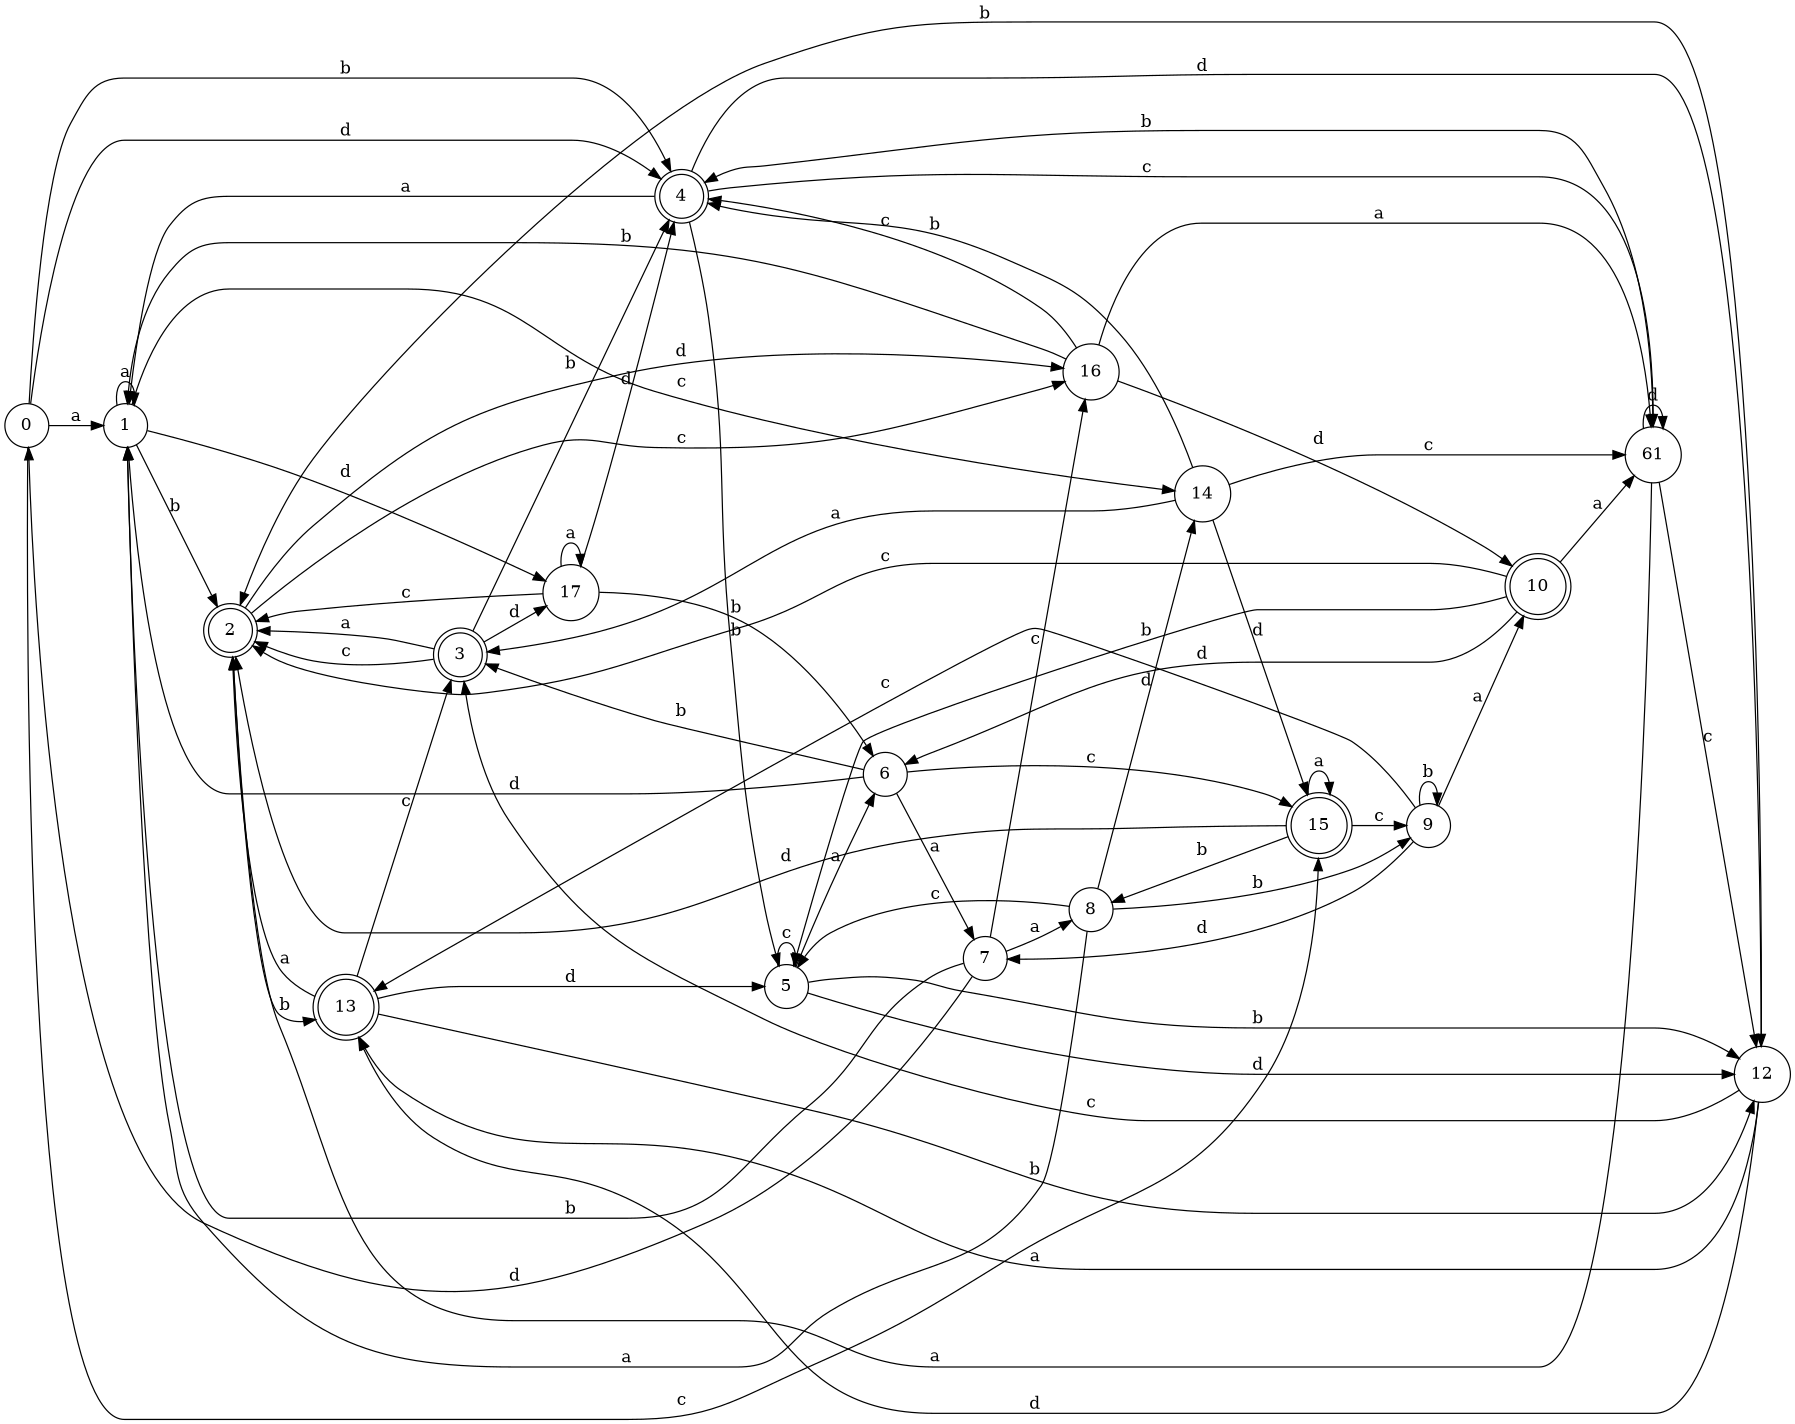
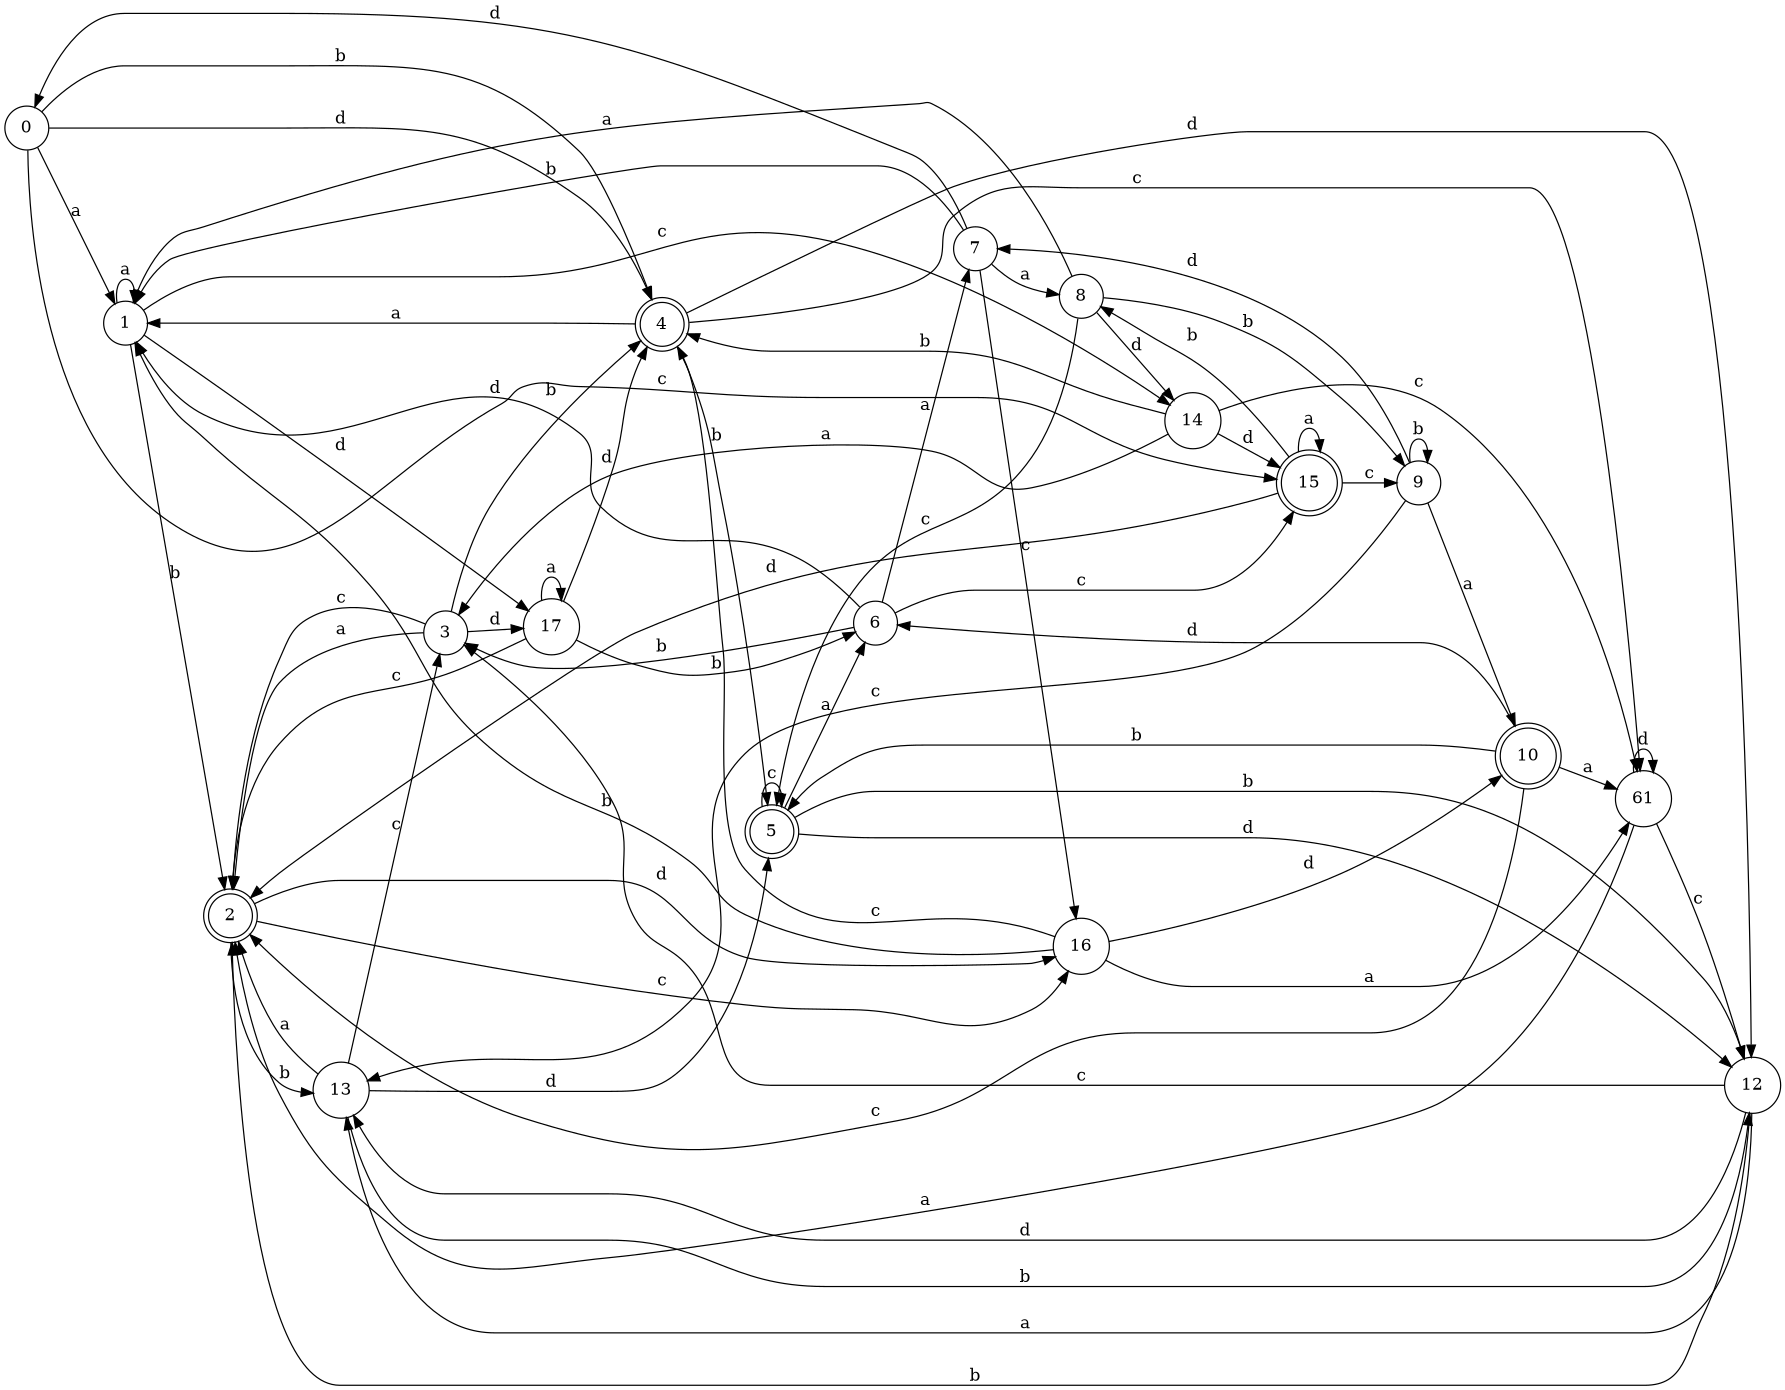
(1296, 130) -> none
(460, 655) -> (446, 633)
(787, 987) -> (772, 832)
(346, 1007) -> (341, 1090)
